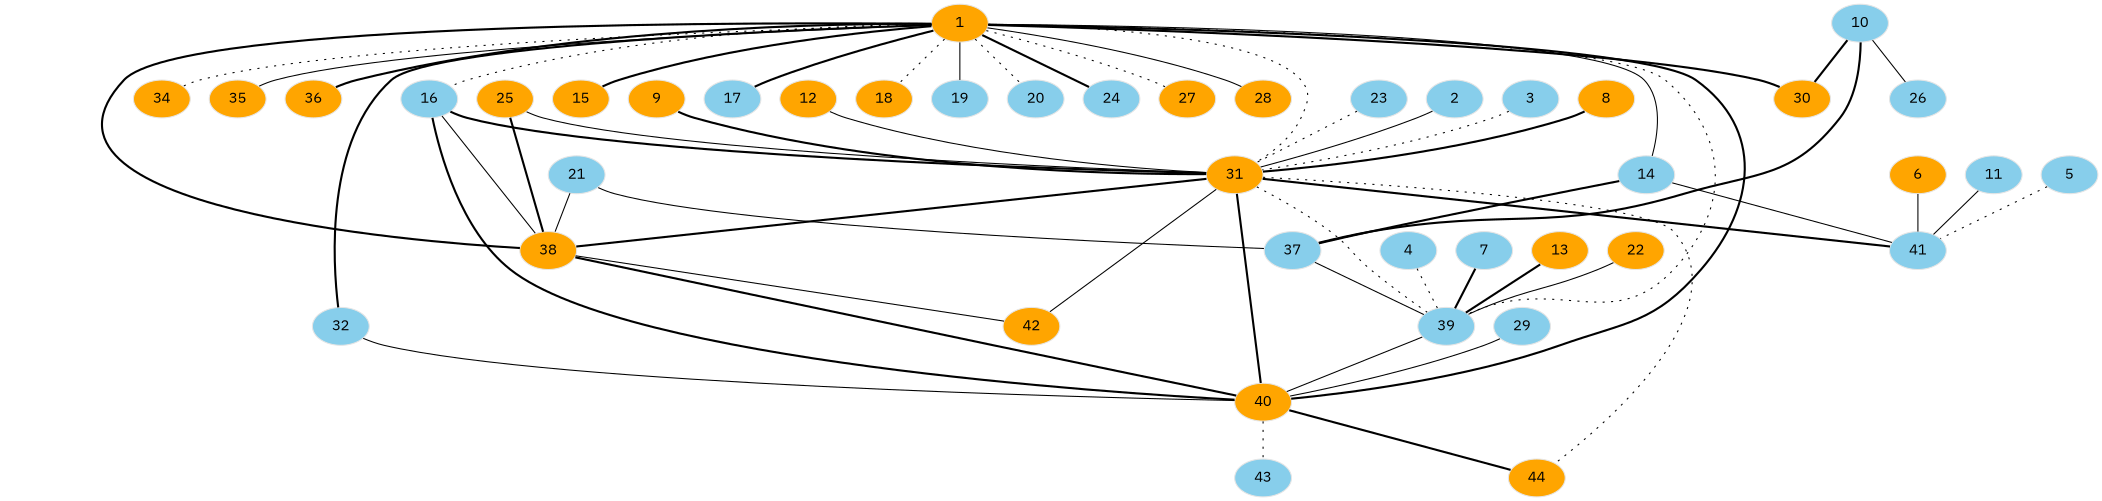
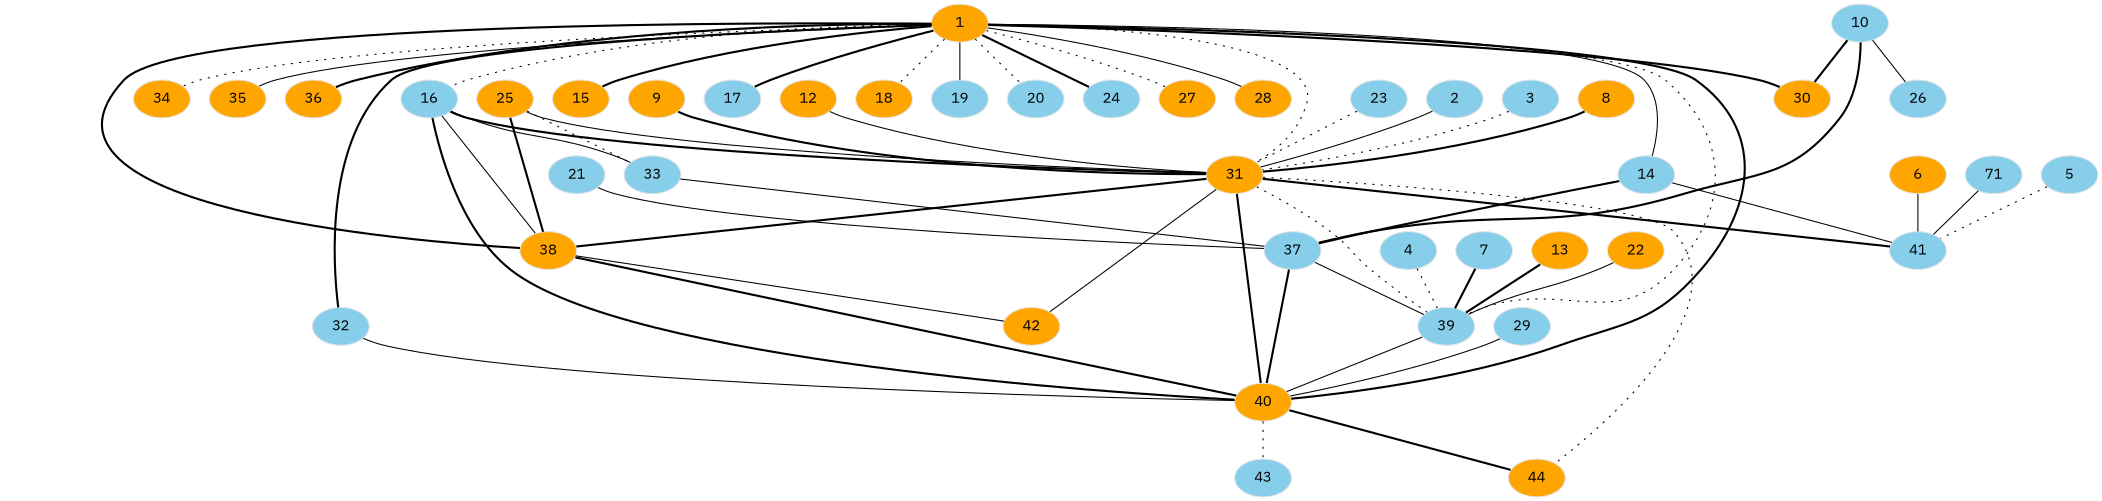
none -> (652, 175)
(1994, 175) -> (1994, 175)
(563, 212) -> none
none -> (1278, 326)
